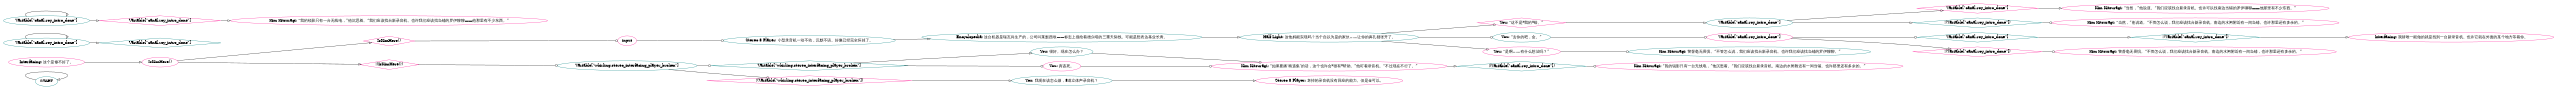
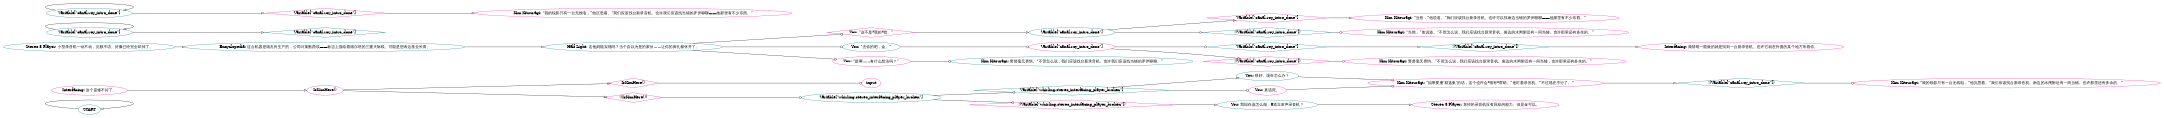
(679, 41) -> none
